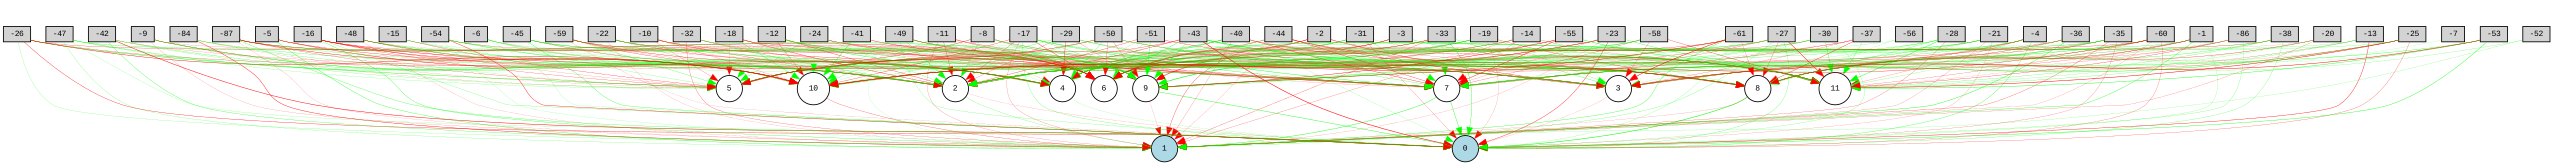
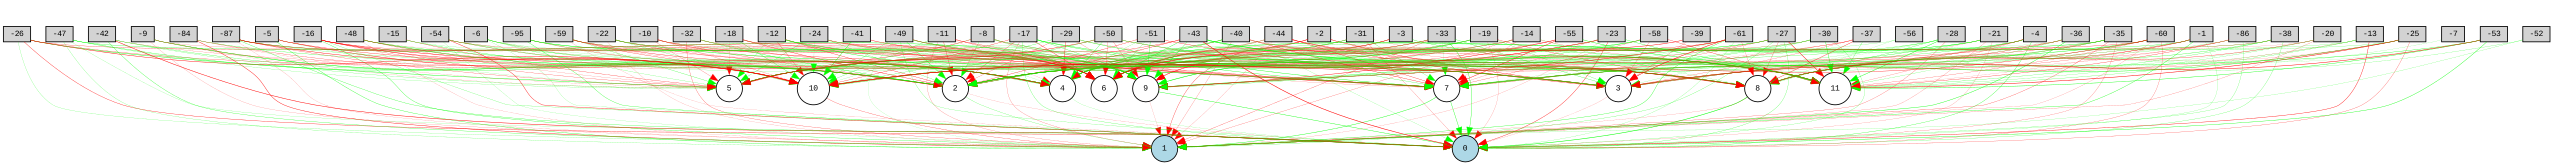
(517, 34) -> (517, 34)
none -> (1697, 34)
(619, 59) -> (619, 59)
(619, 64) -> (619, 64)
